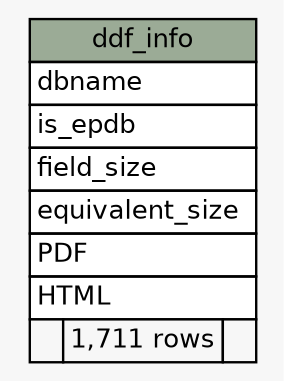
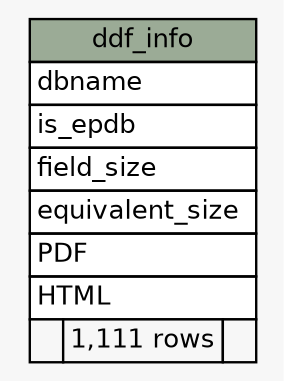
(143, 340) -> (143, 340)
